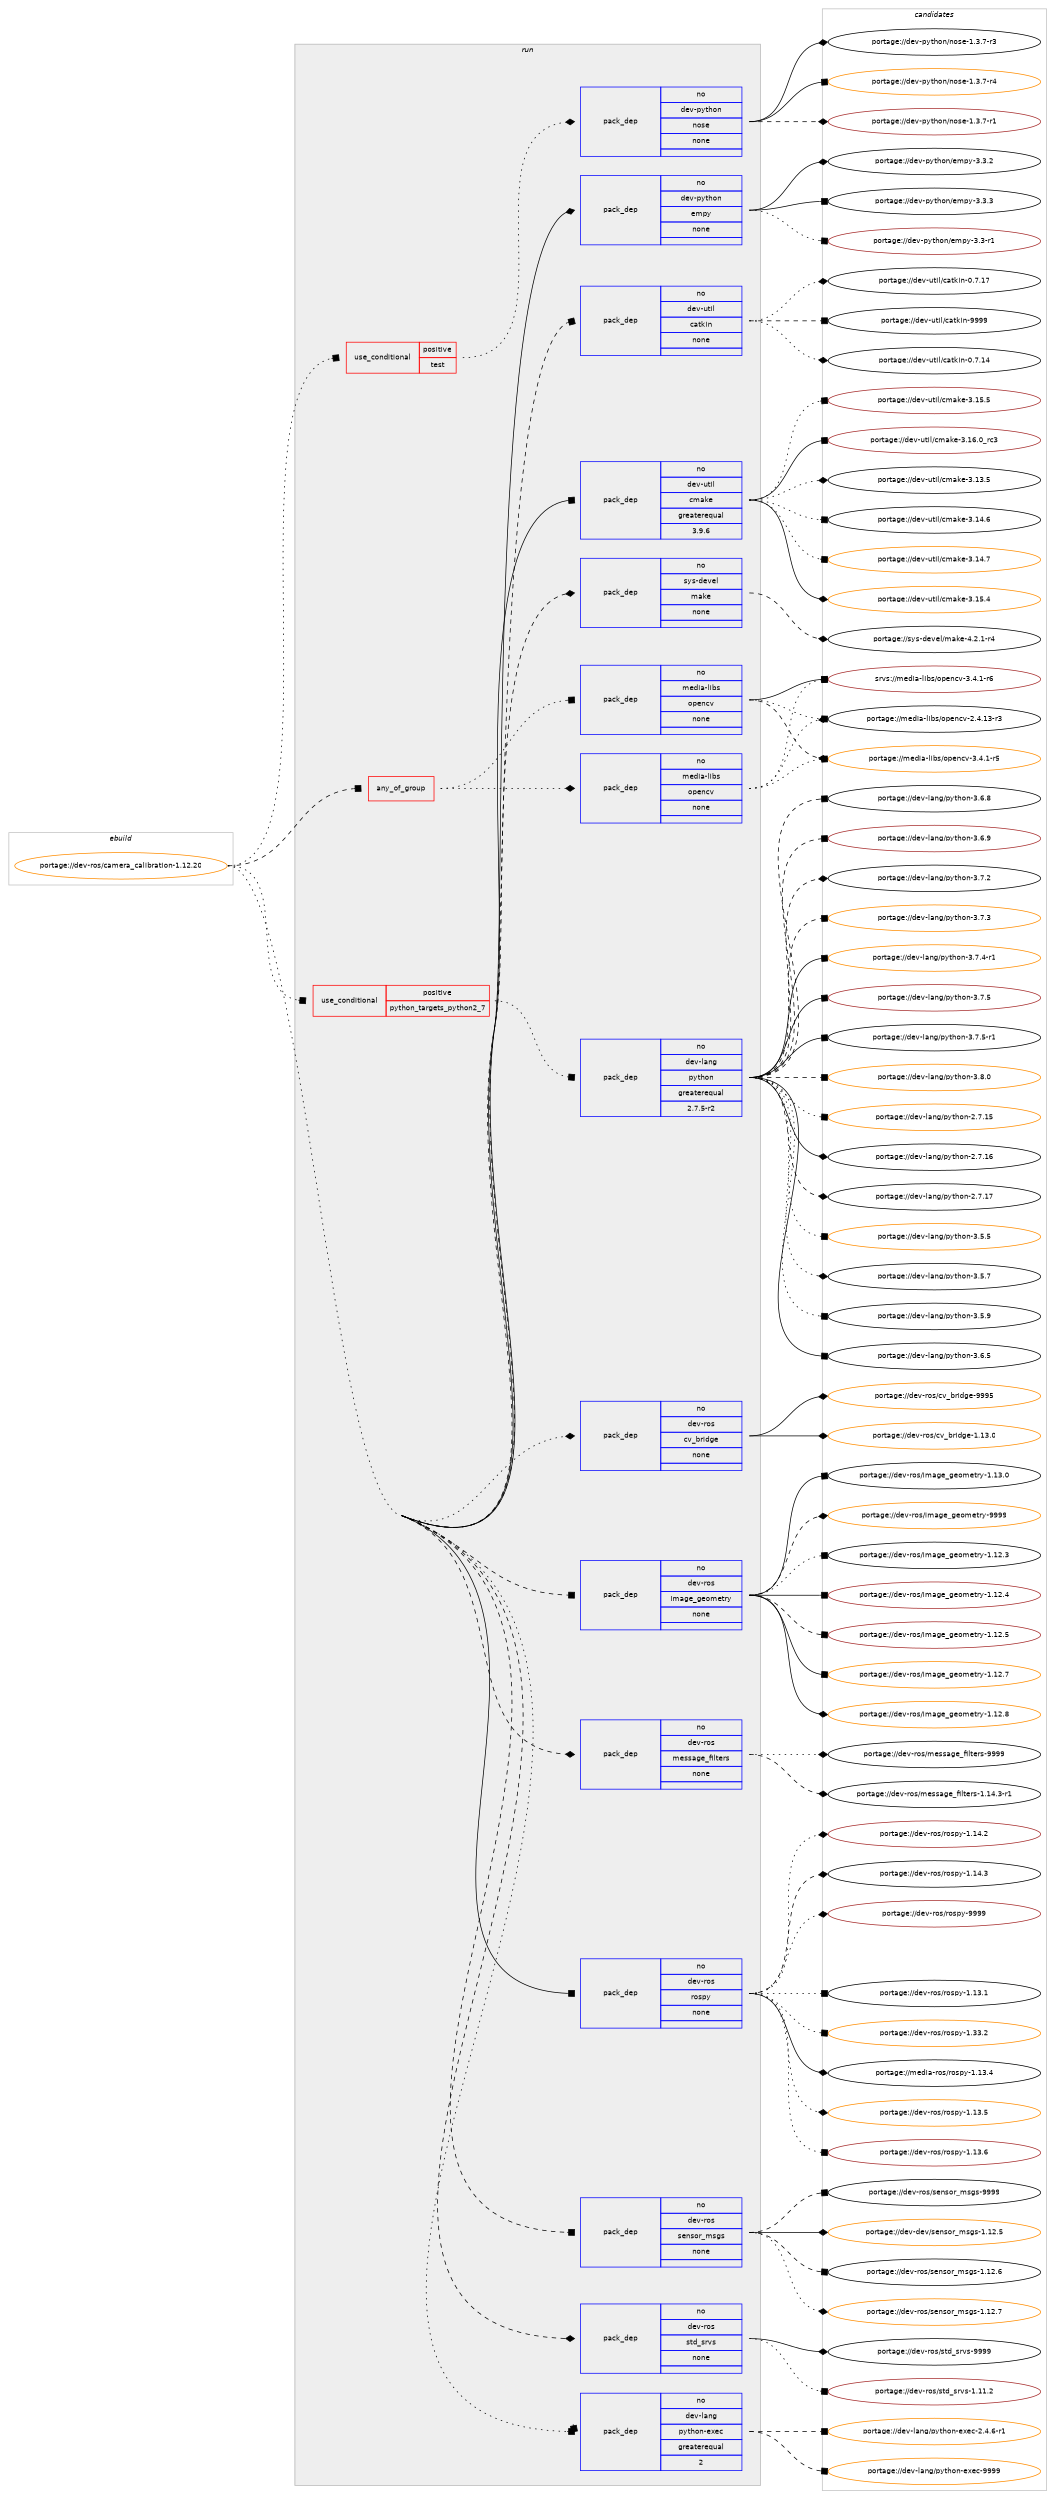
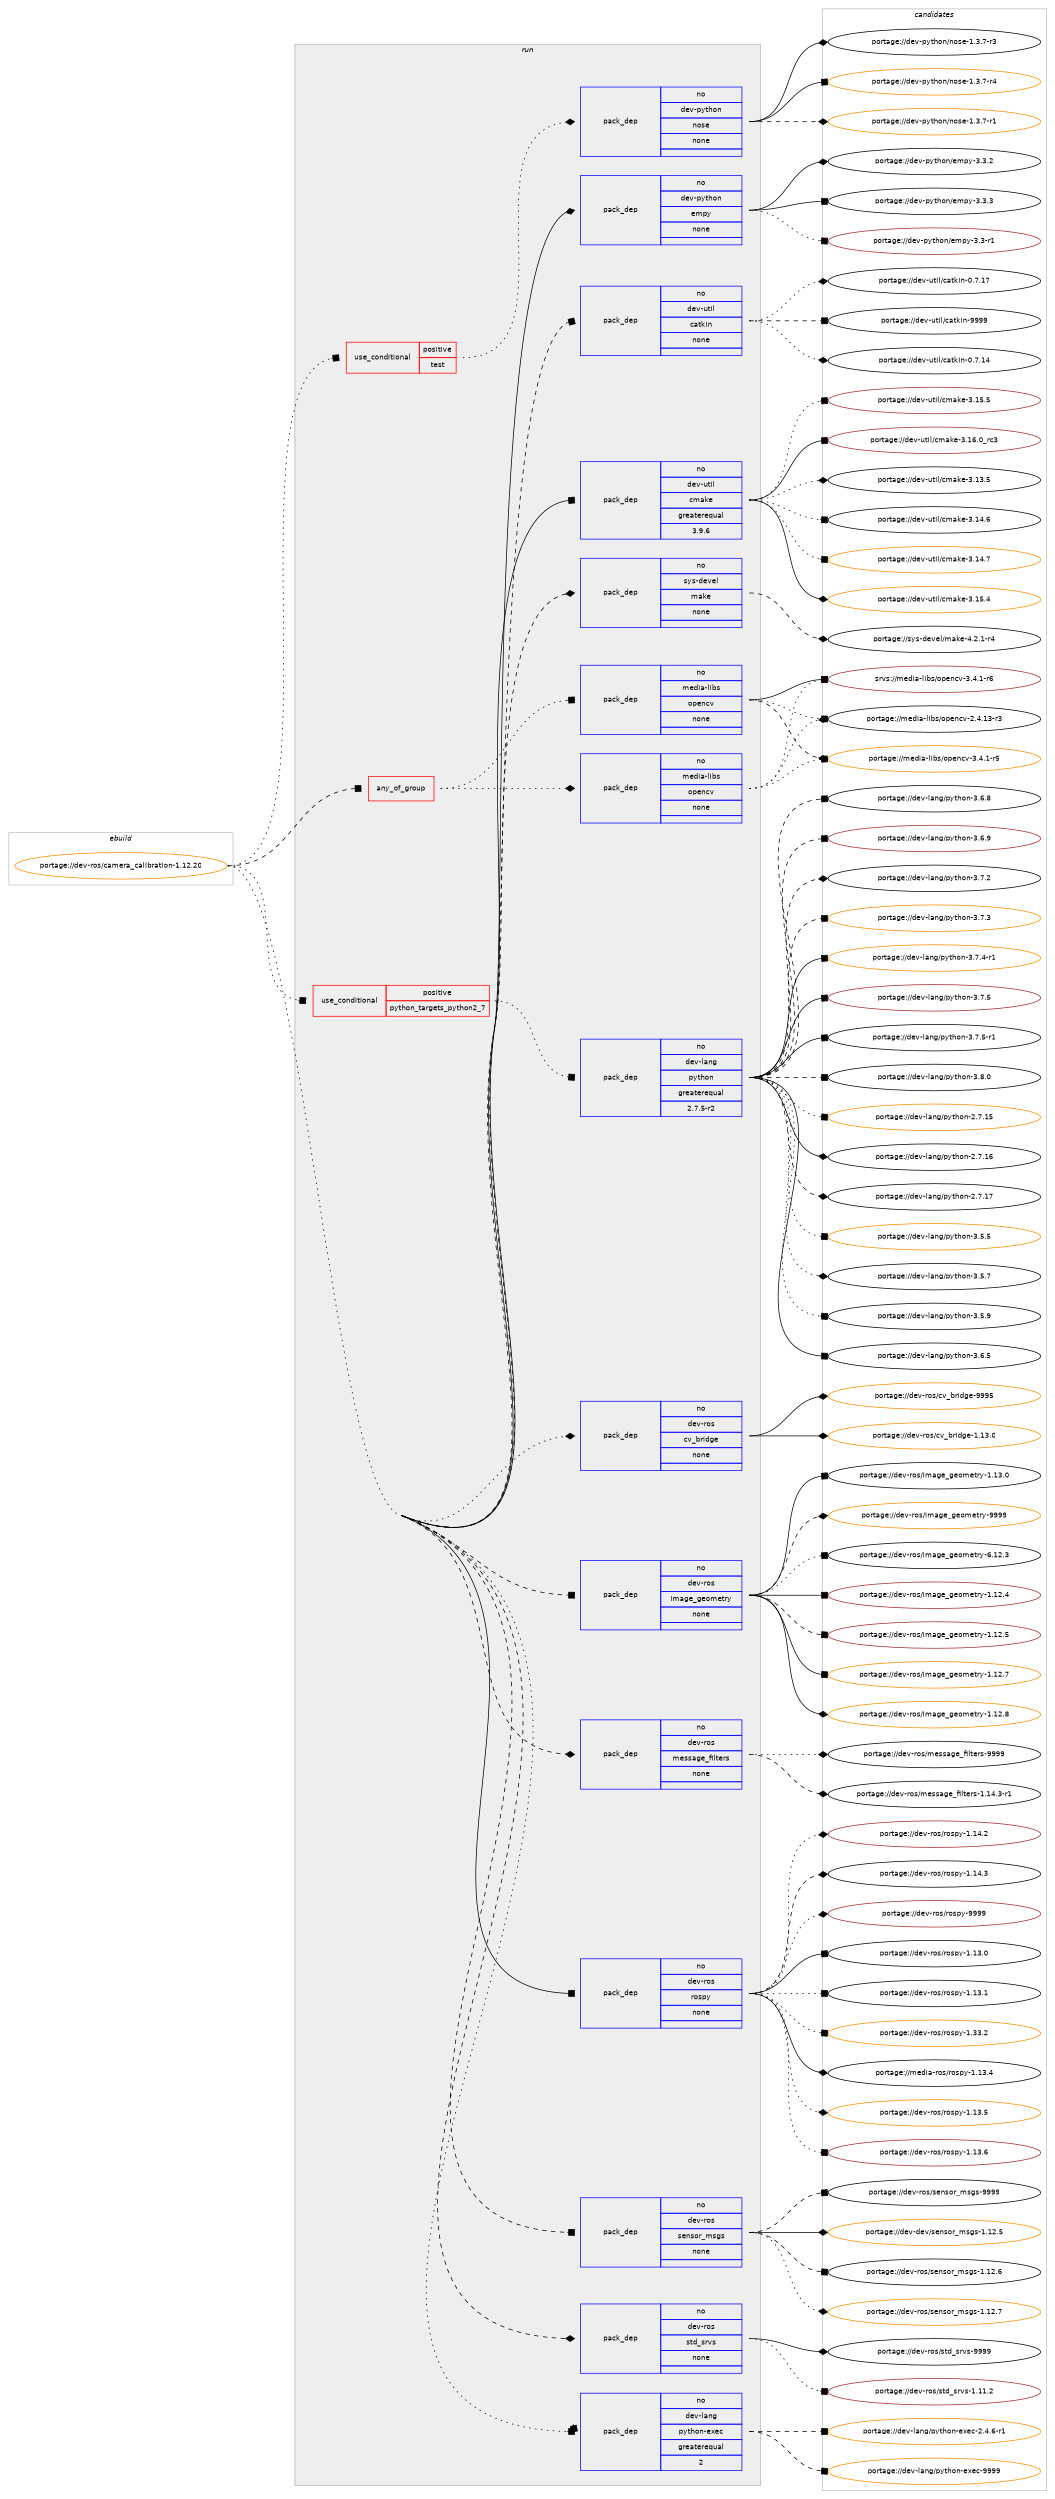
(934, 122) -> (934, 122)
(934, 1077) -> (934, 1077)
(934, 1555) -> (934, 1555)
none -> (934, 1954)
